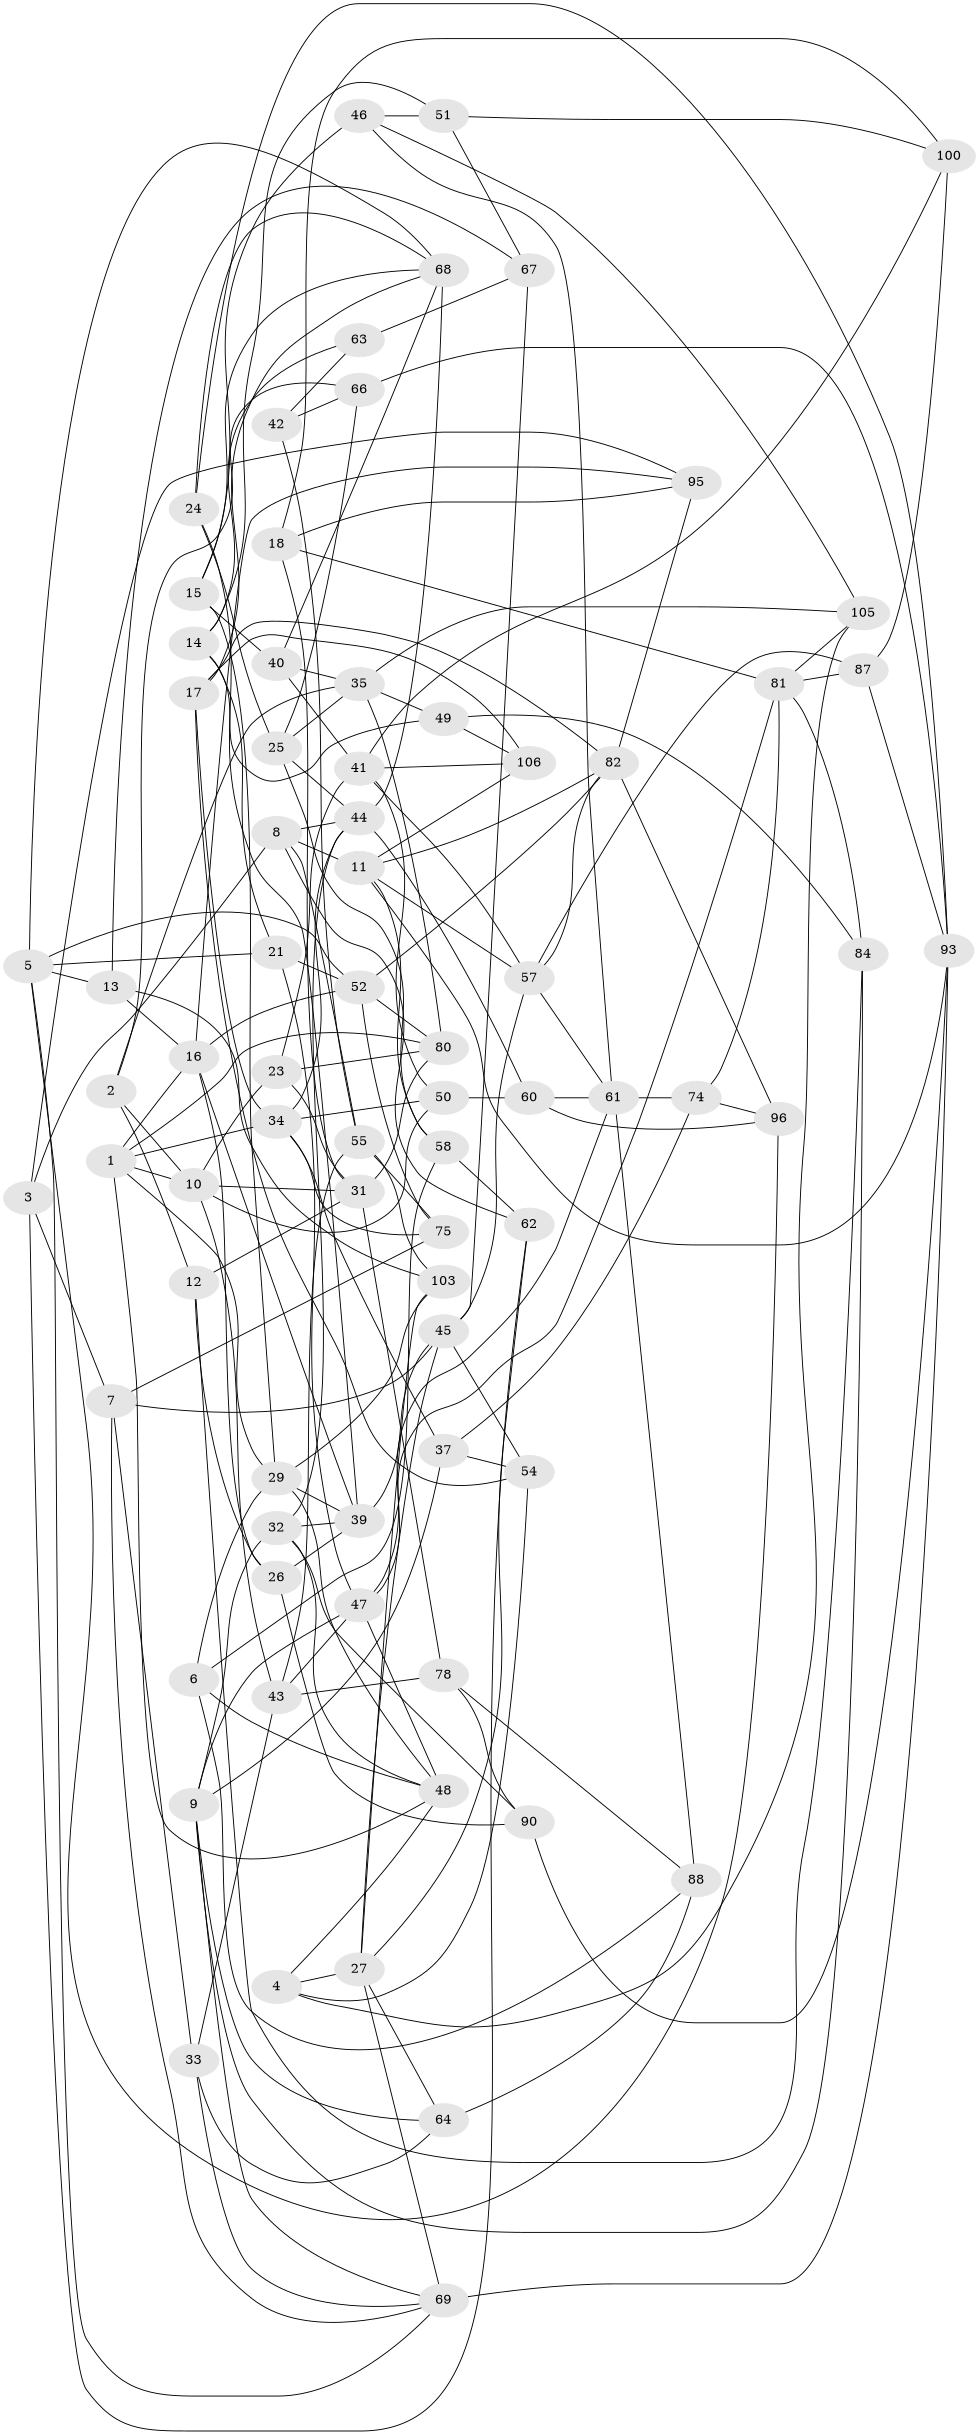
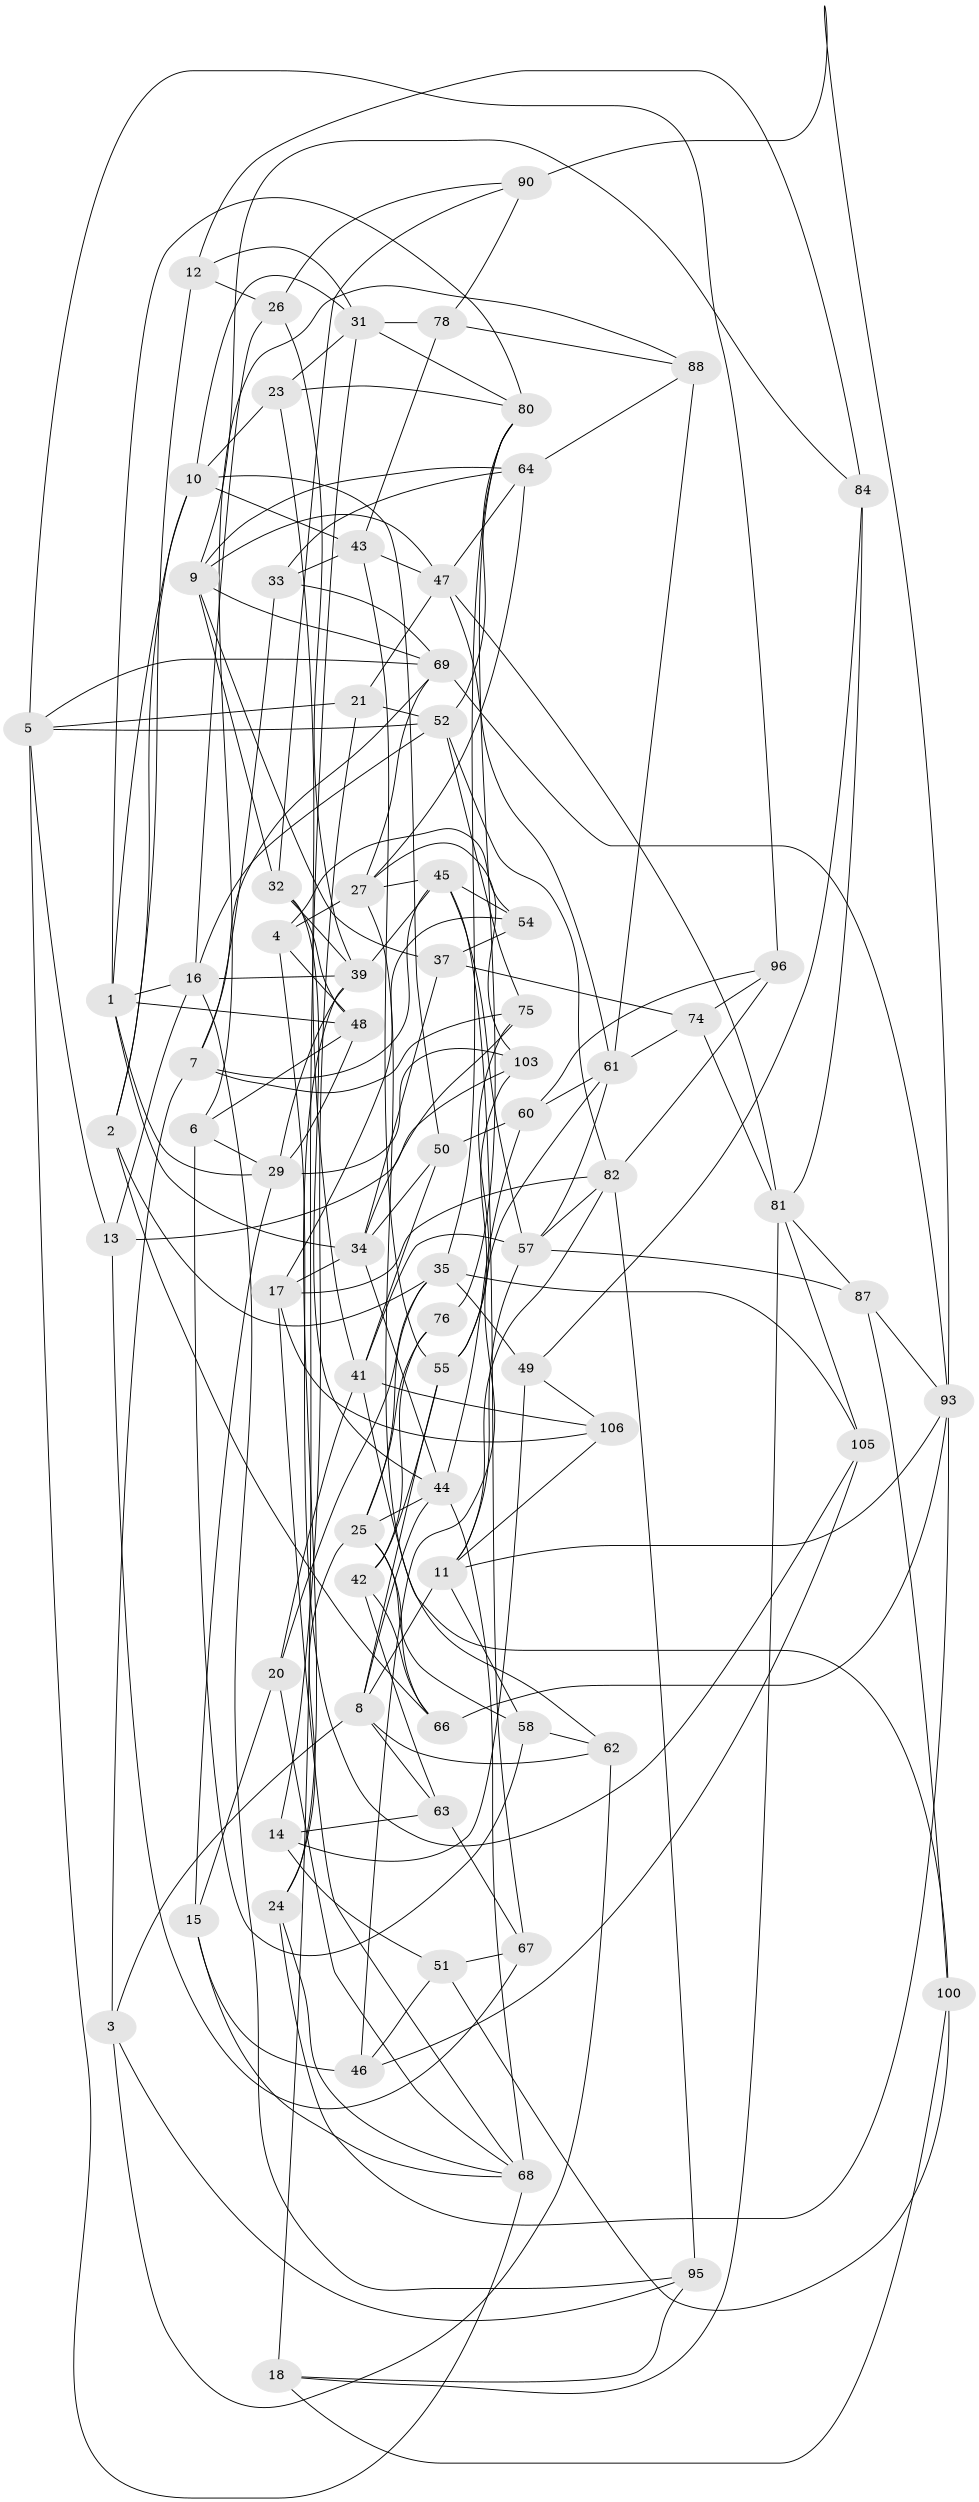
(277, 664) -> (277, 1674)
none -> (442, 1319)
(408, 1714) -> (492, 515)
none -> (400, 1761)
